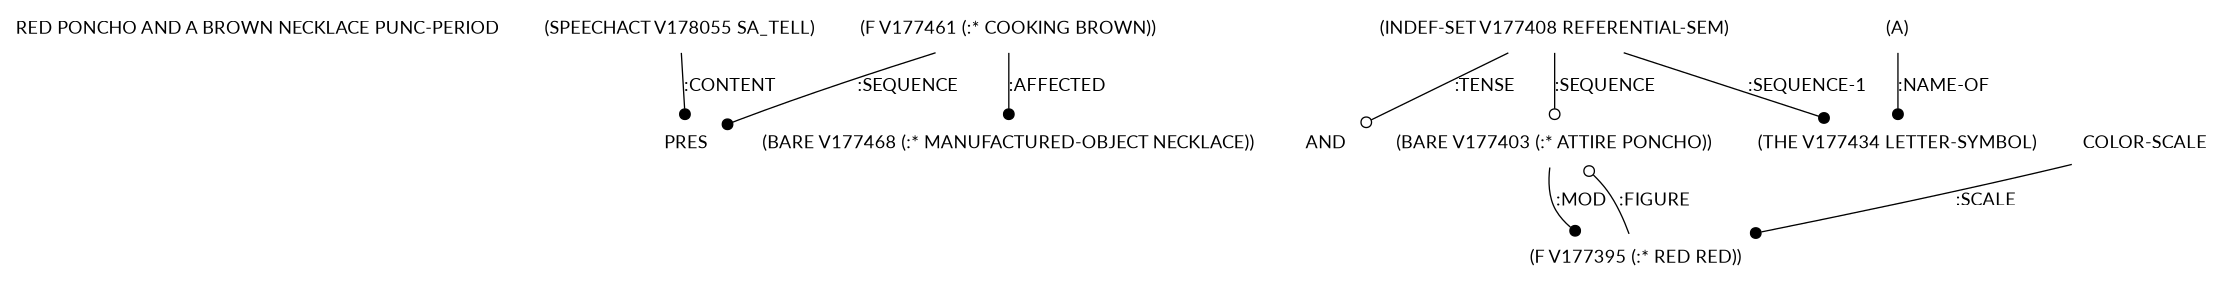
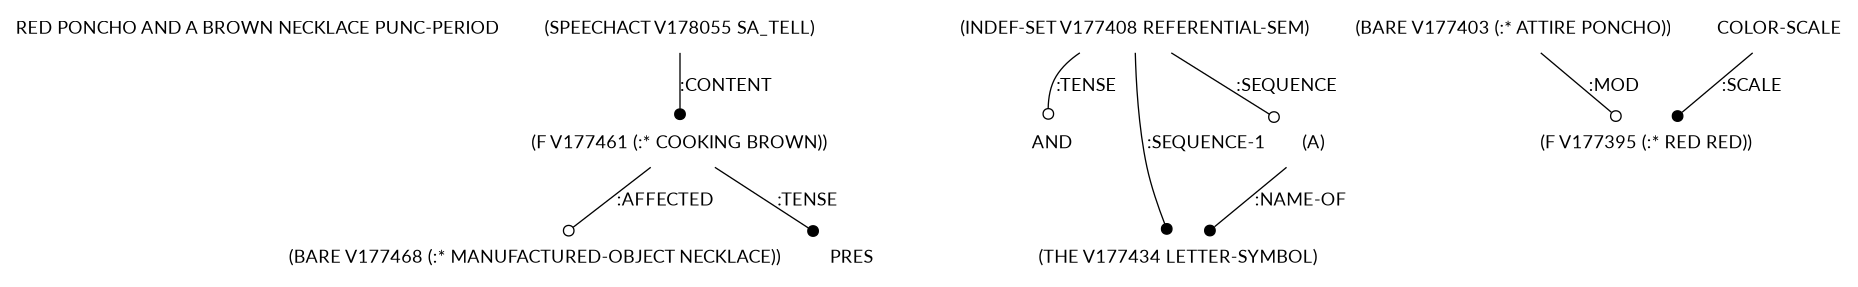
(683, 81) -> (680, 81)
(1009, 81) -> (612, 197)
(1555, 81) -> (1220, 84)
(908, 86) -> (808, 201)
(1552, 201) -> (1576, 83)
(1615, 202) -> none
